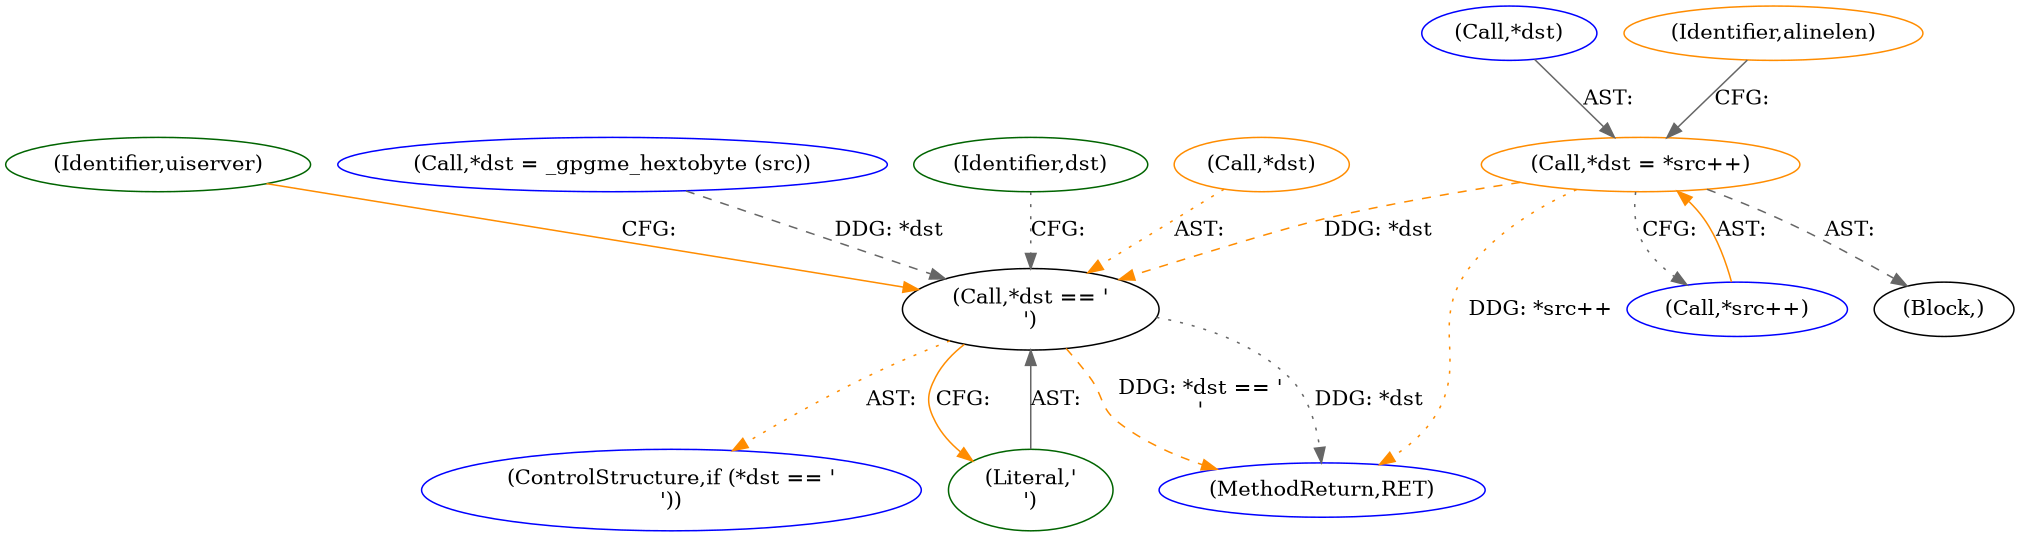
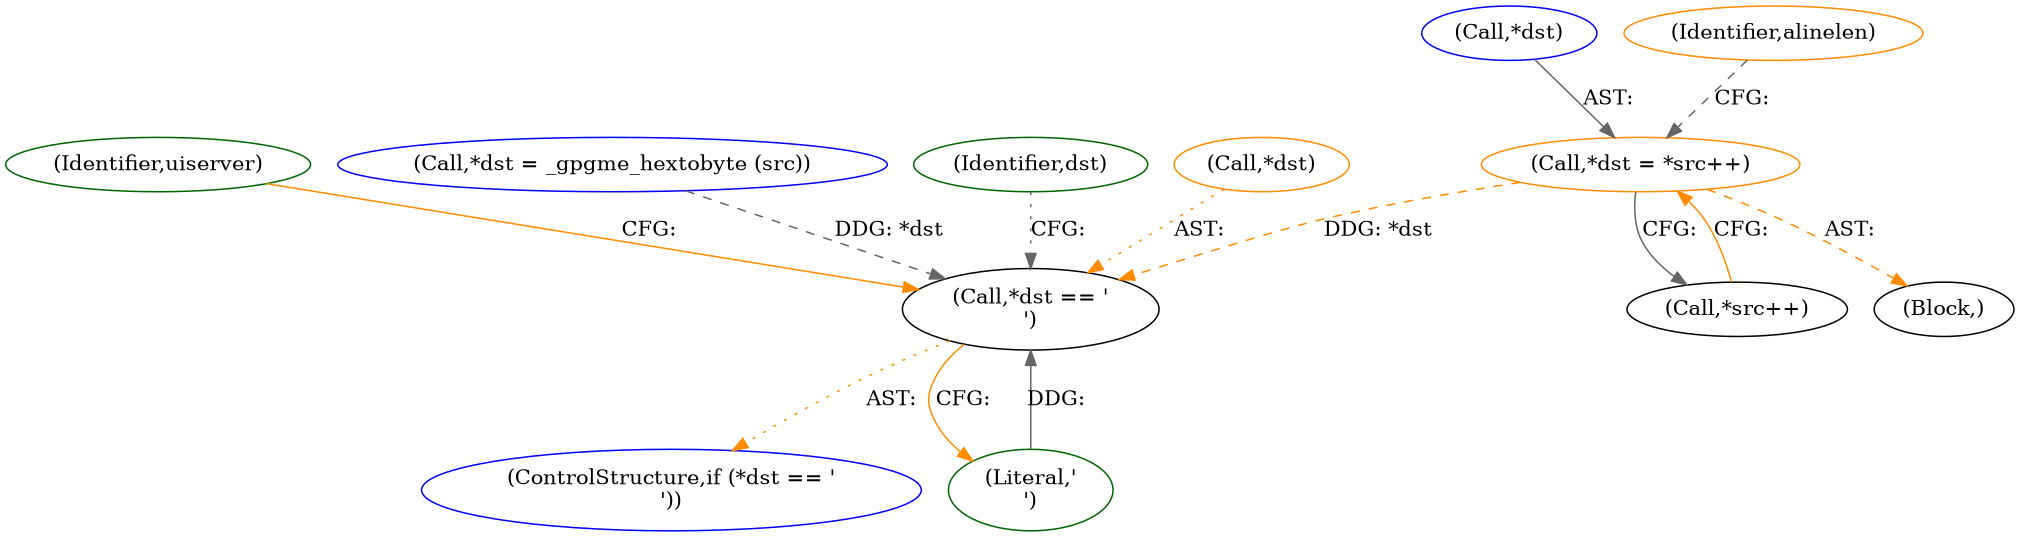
(1713, 94) -> (1713, 94)
(1745, 230) -> (1745, 230)
(1802, 230) -> (1802, 230)
(1641, 240) -> (1641, 240)
(1737, 309) -> (1737, 309)
(1059, 400) -> (1059, 400)
(1322, 490) -> none
